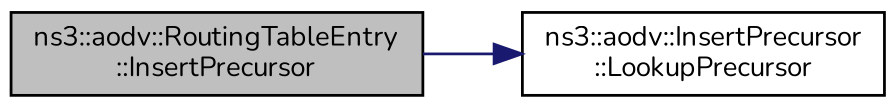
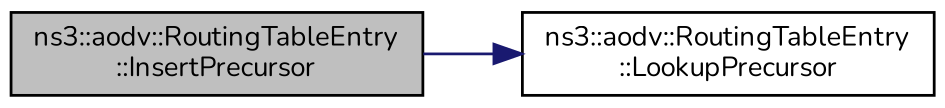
(703, 54) -> (728, 54)
